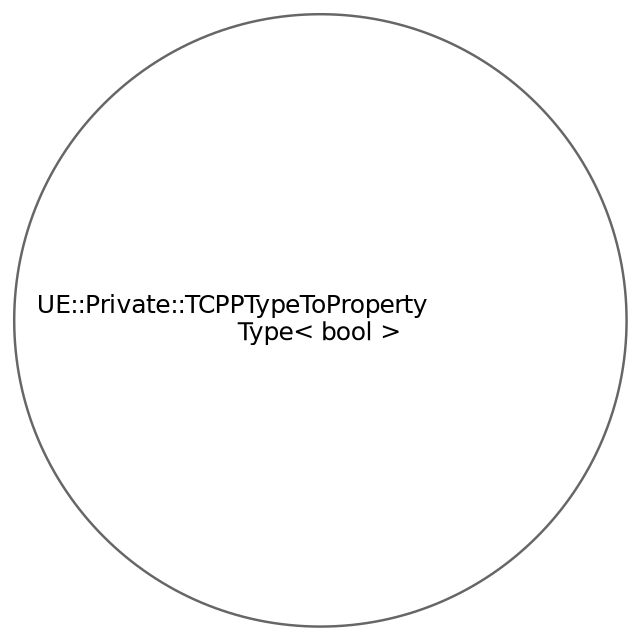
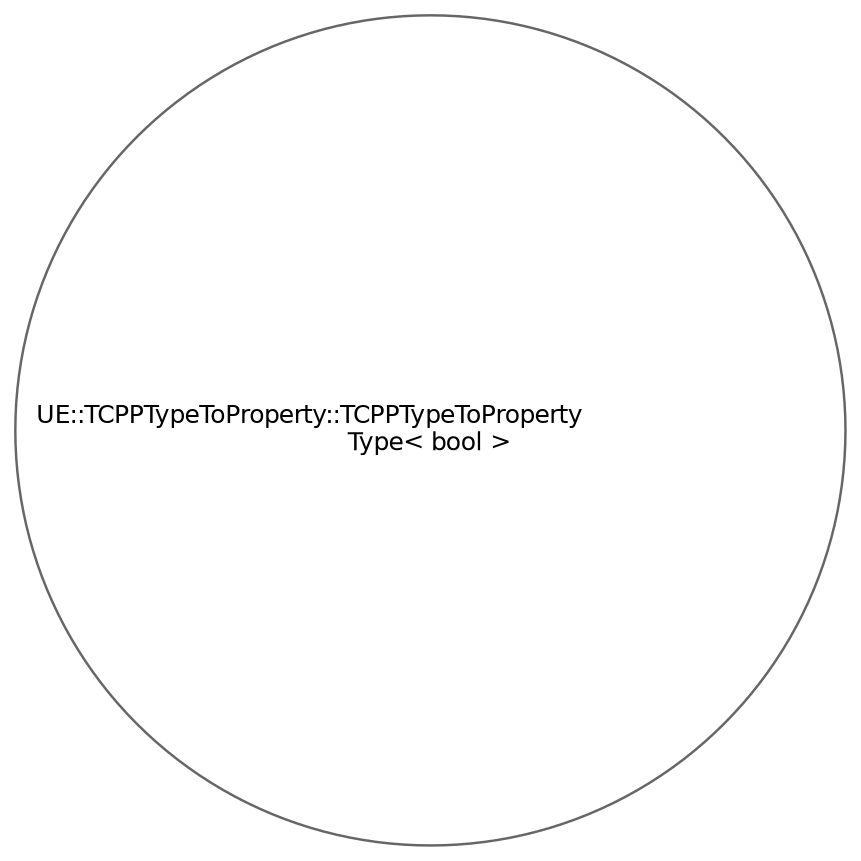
(320, 320) -> (430, 430)
